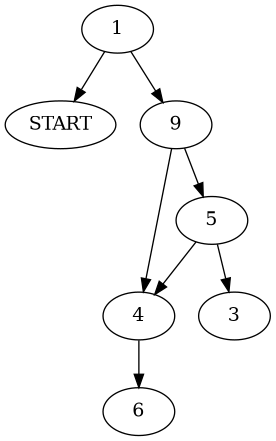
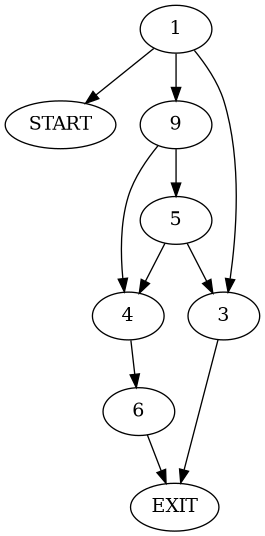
none -> (235, 160)
none -> (175, 507)
